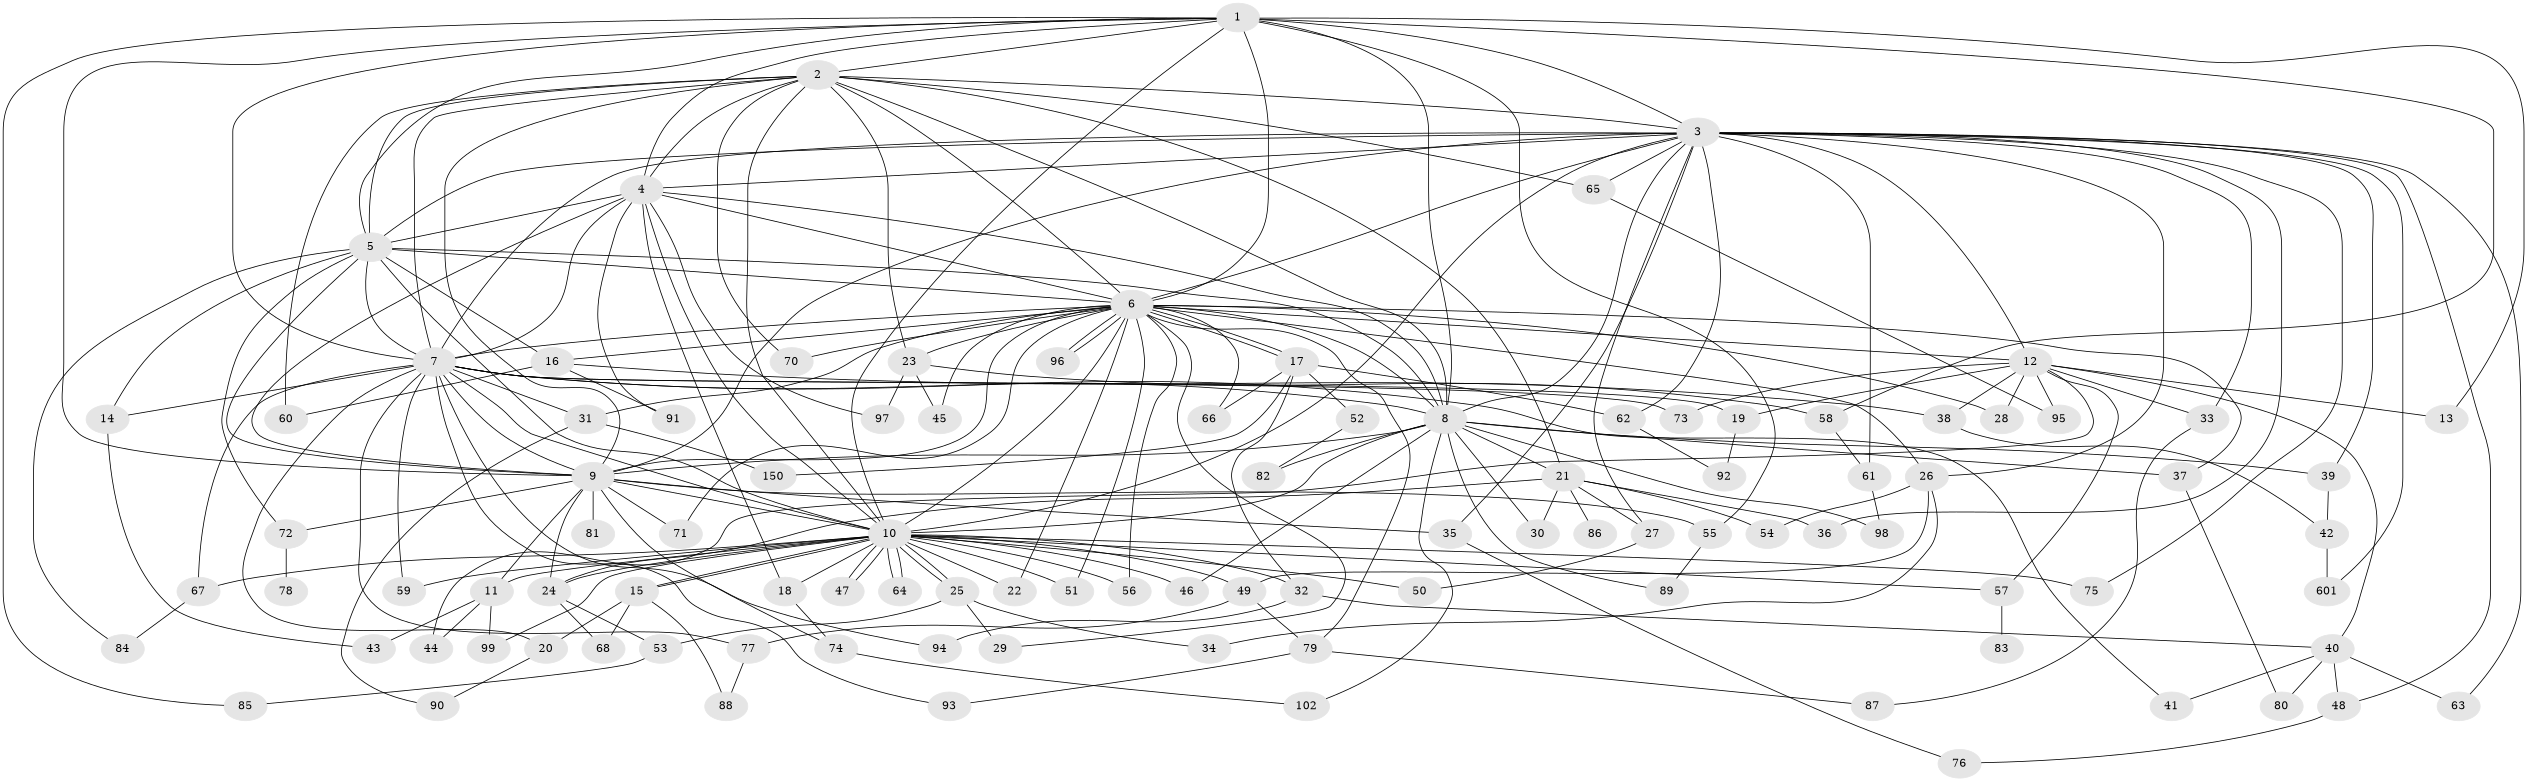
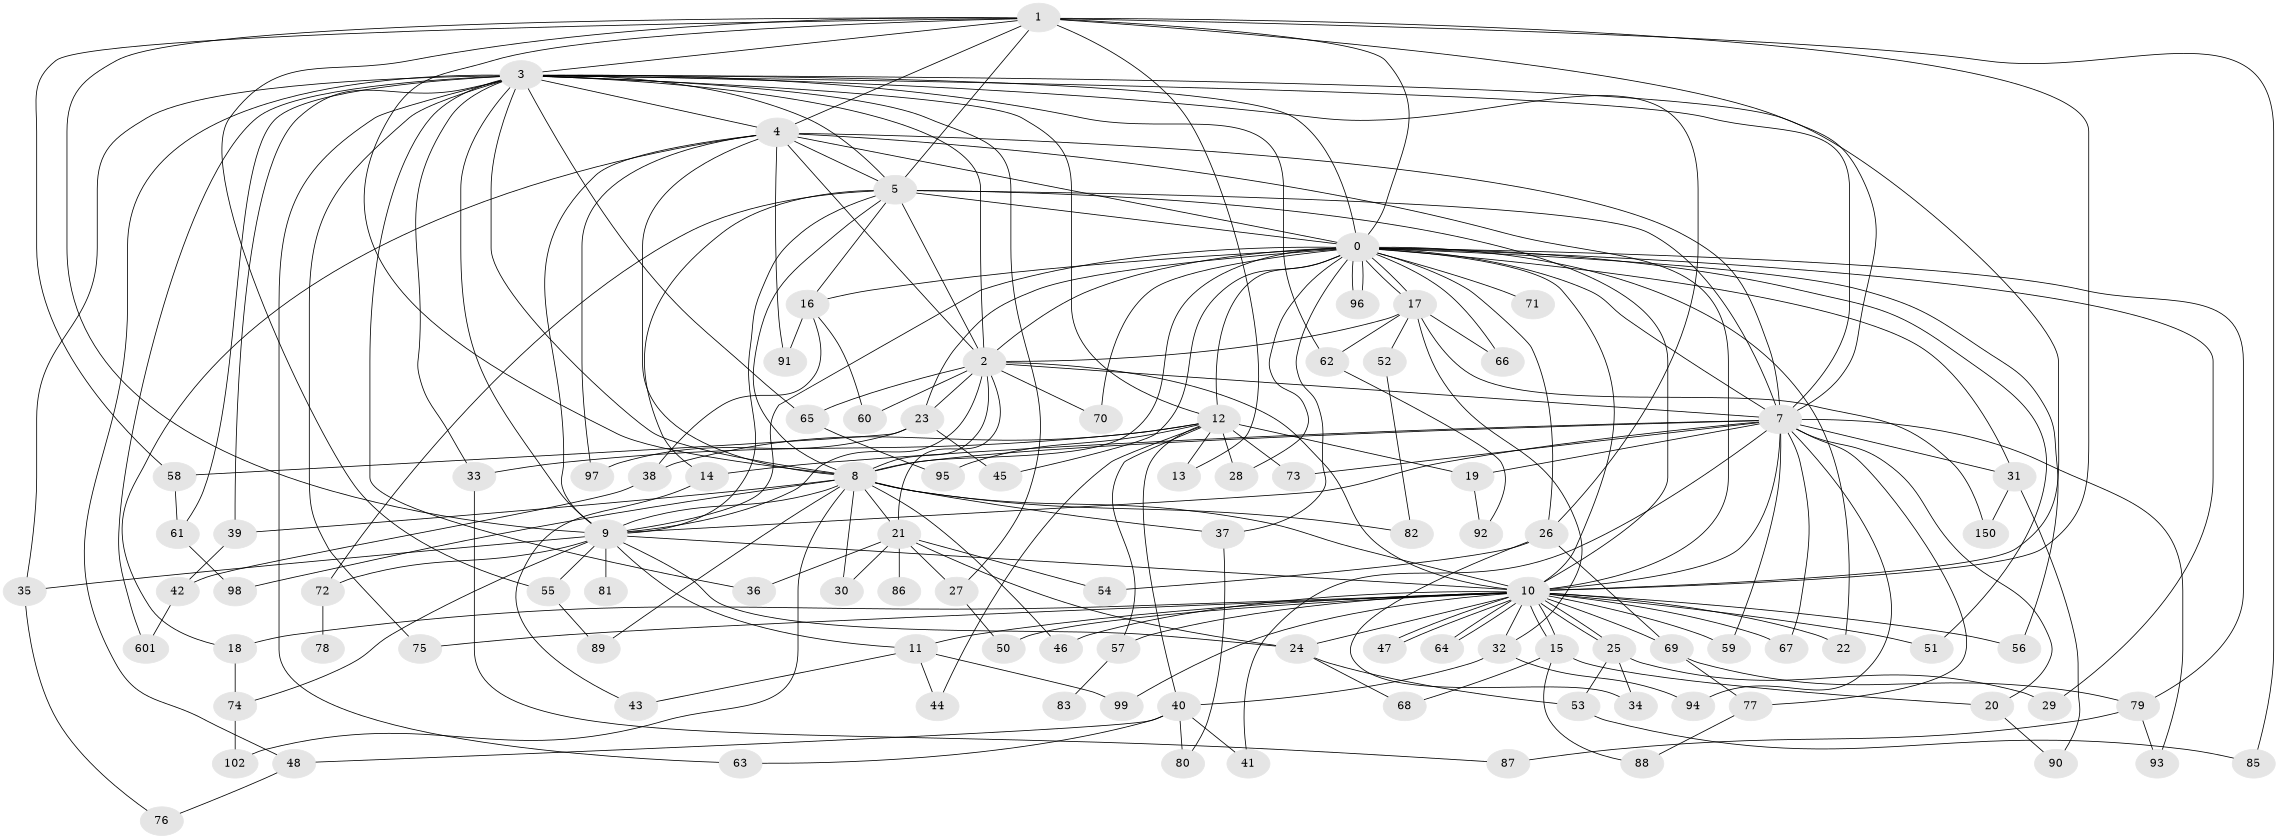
(1028, 46) -> (1204, 351)
(1132, 305) -> (1358, 247)
(637, 505) -> none
(1244, 592) -> (1672, 649)
(123, 649) -> none
